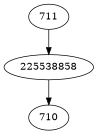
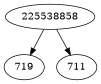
(49, 39) -> (62, 39)
(49, 118) -> (24, 67)
